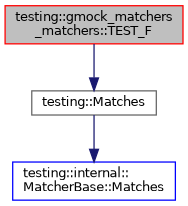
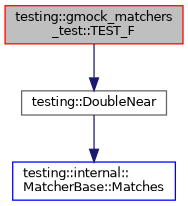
(94, 25) -> (94, 25)
(94, 103) -> (94, 103)
